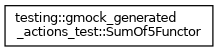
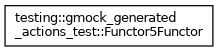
(109, 26) -> (109, 26)
